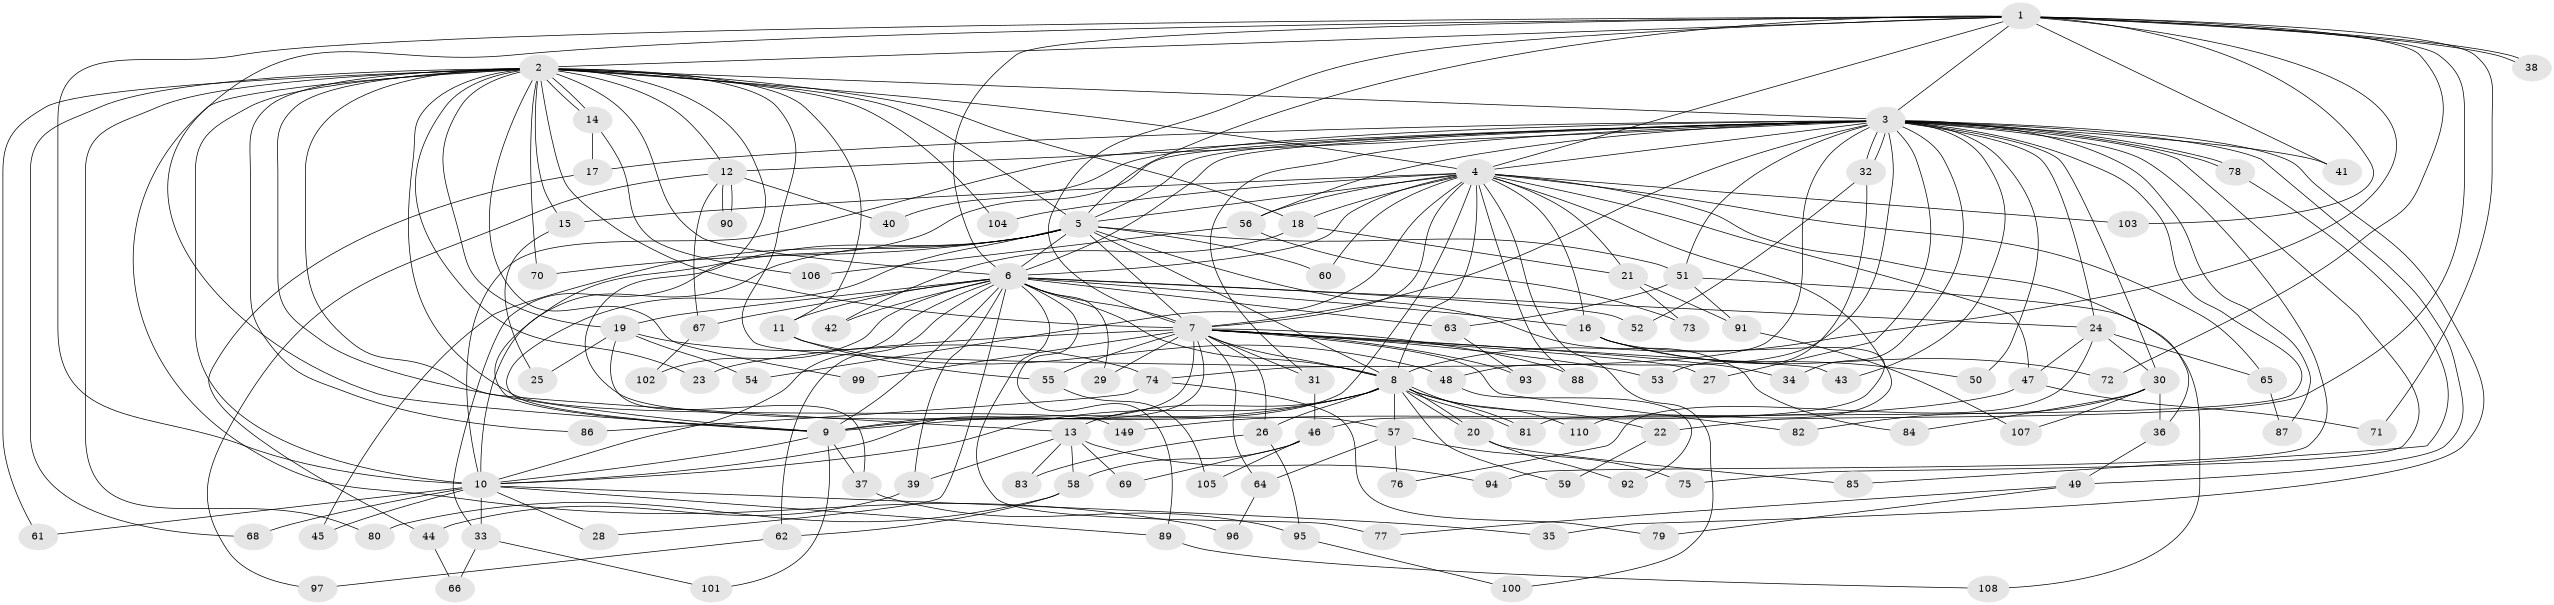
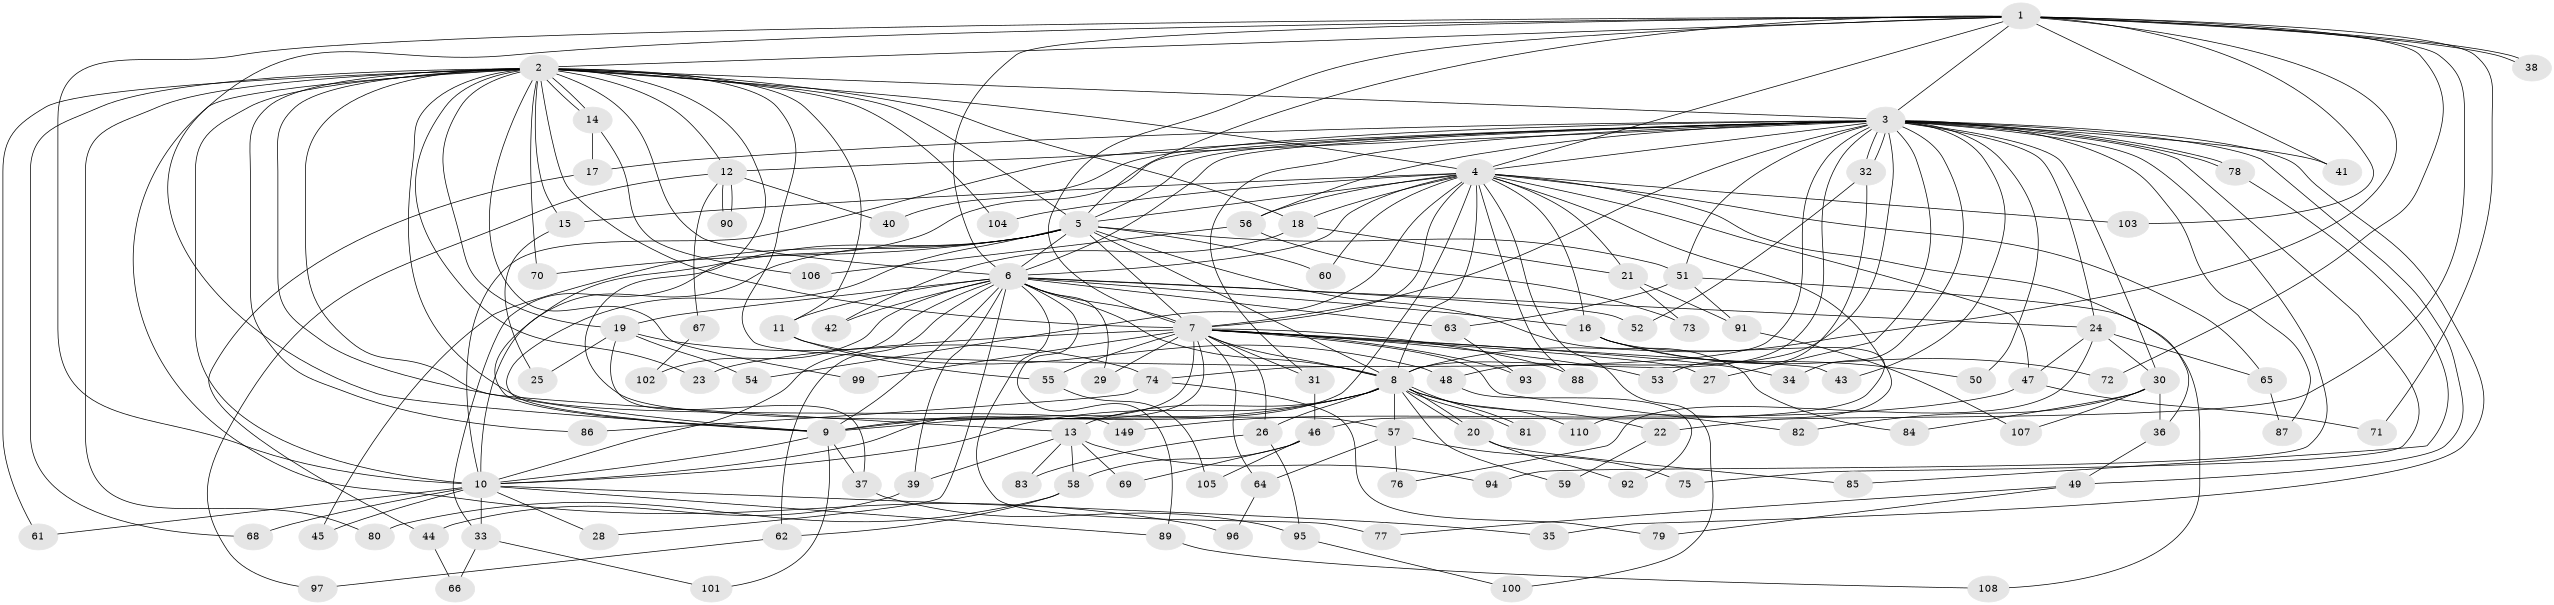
(806, 306) -> none
(2300, 383) -> (1805, 327)
